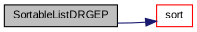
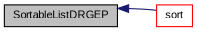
(132, 23) -> (143, 9)
